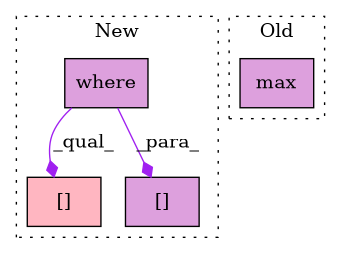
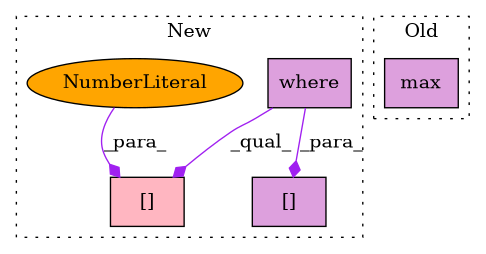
none -> (135, 83)
